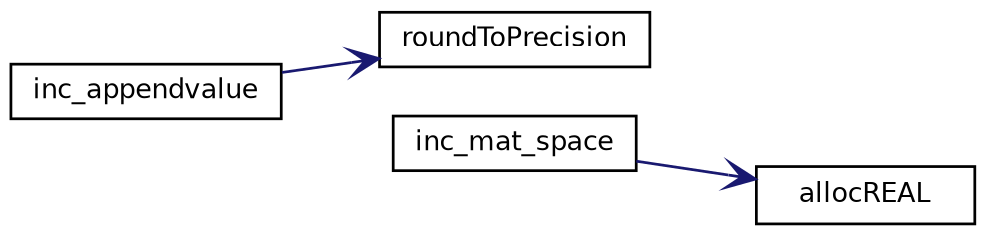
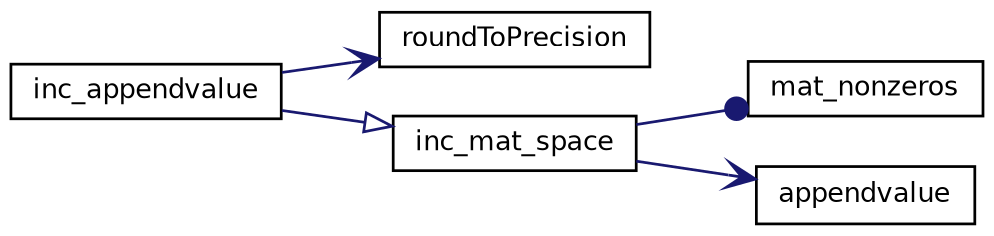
none -> (866, 89)
none -> (323, 116)
(866, 195) -> (866, 195)
